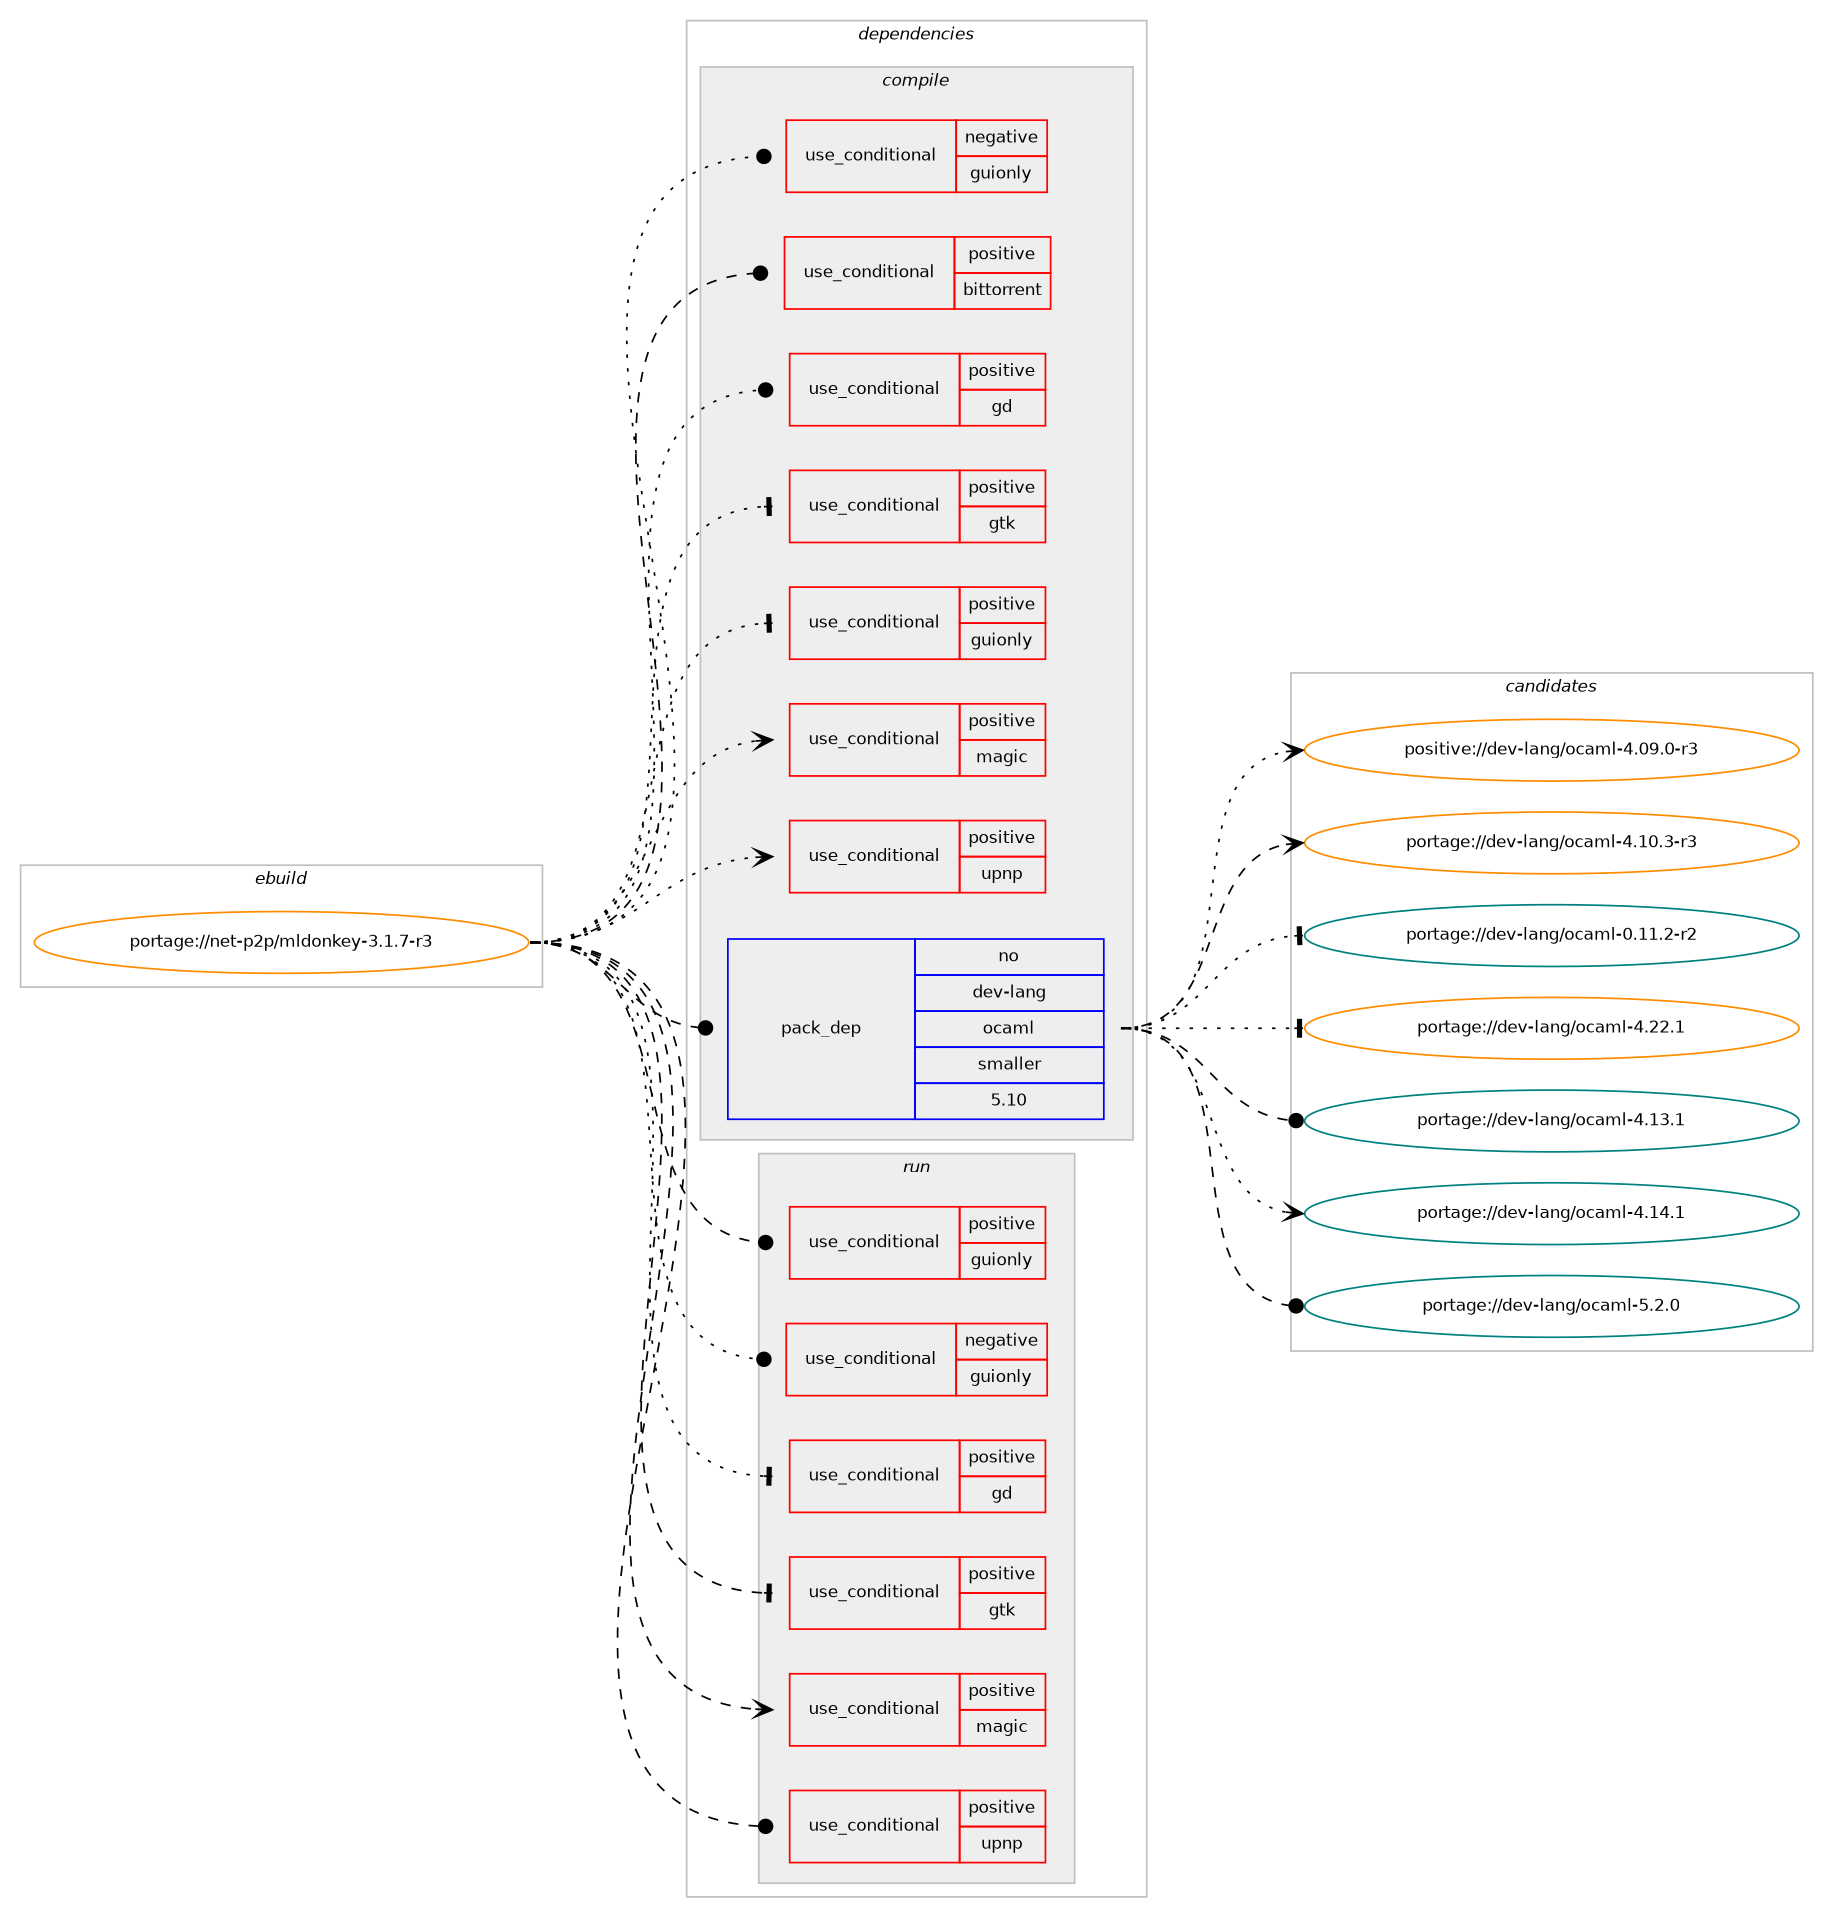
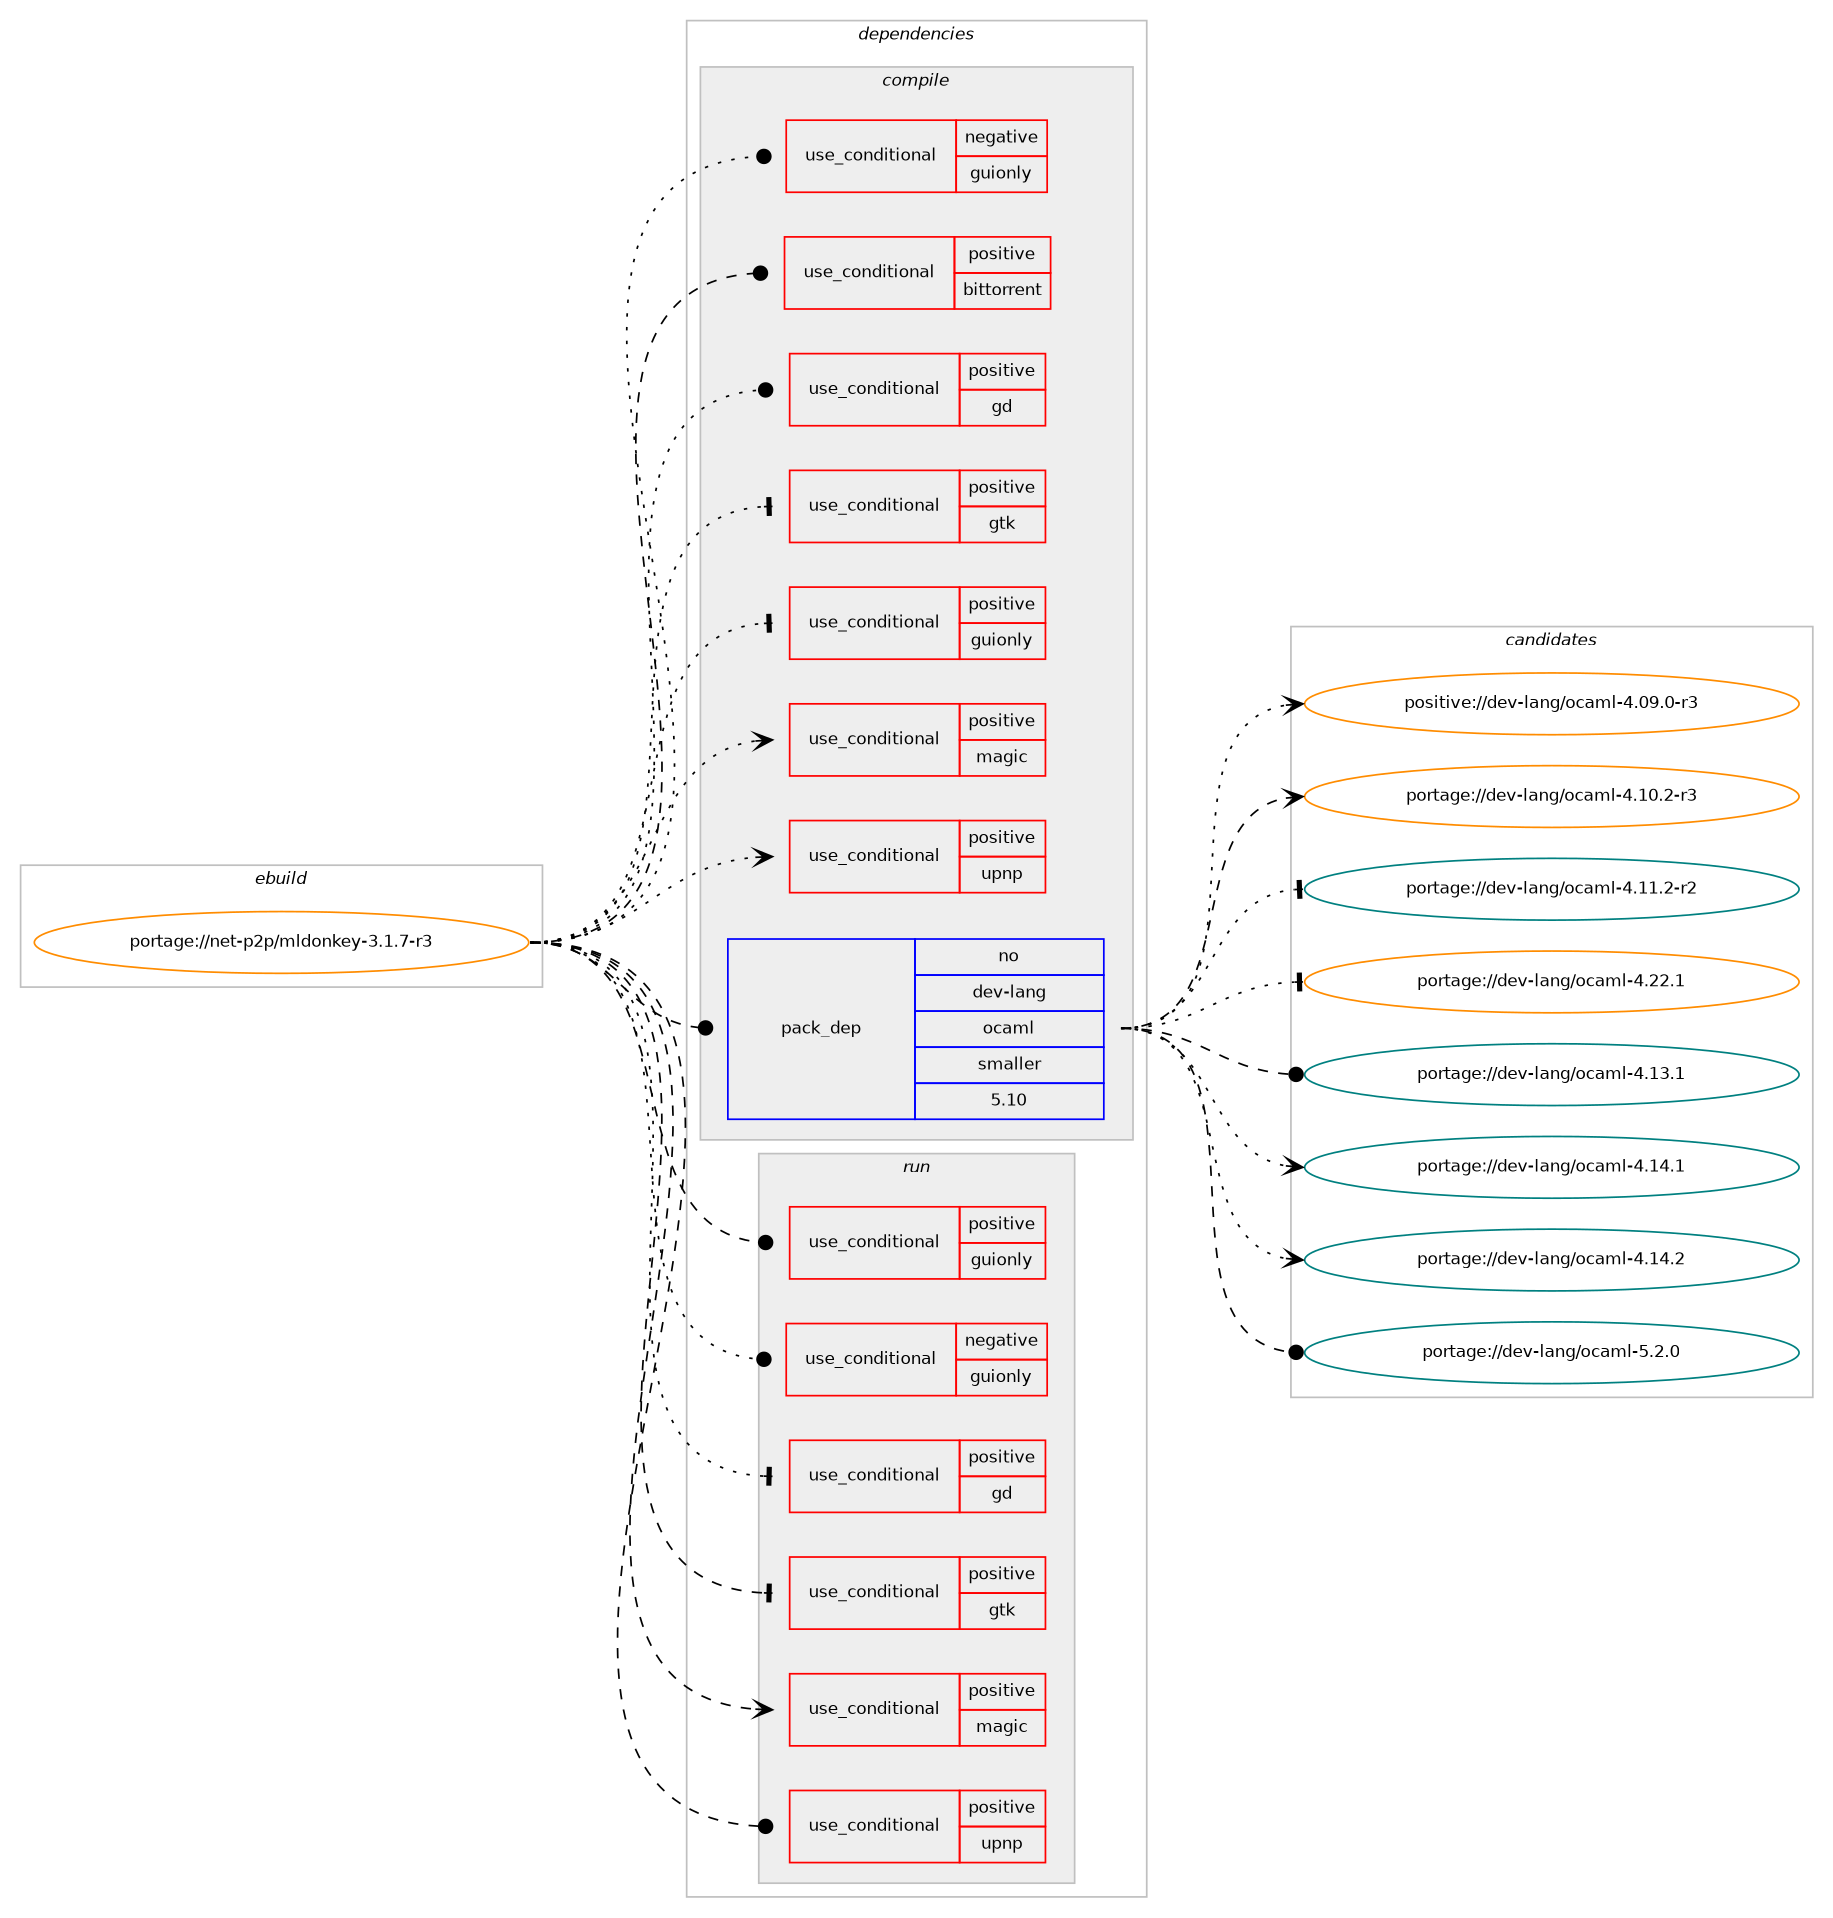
(1552, 843) -> (1552, 797)
(1552, 936) -> (1552, 889)
none -> (1552, 1260)
